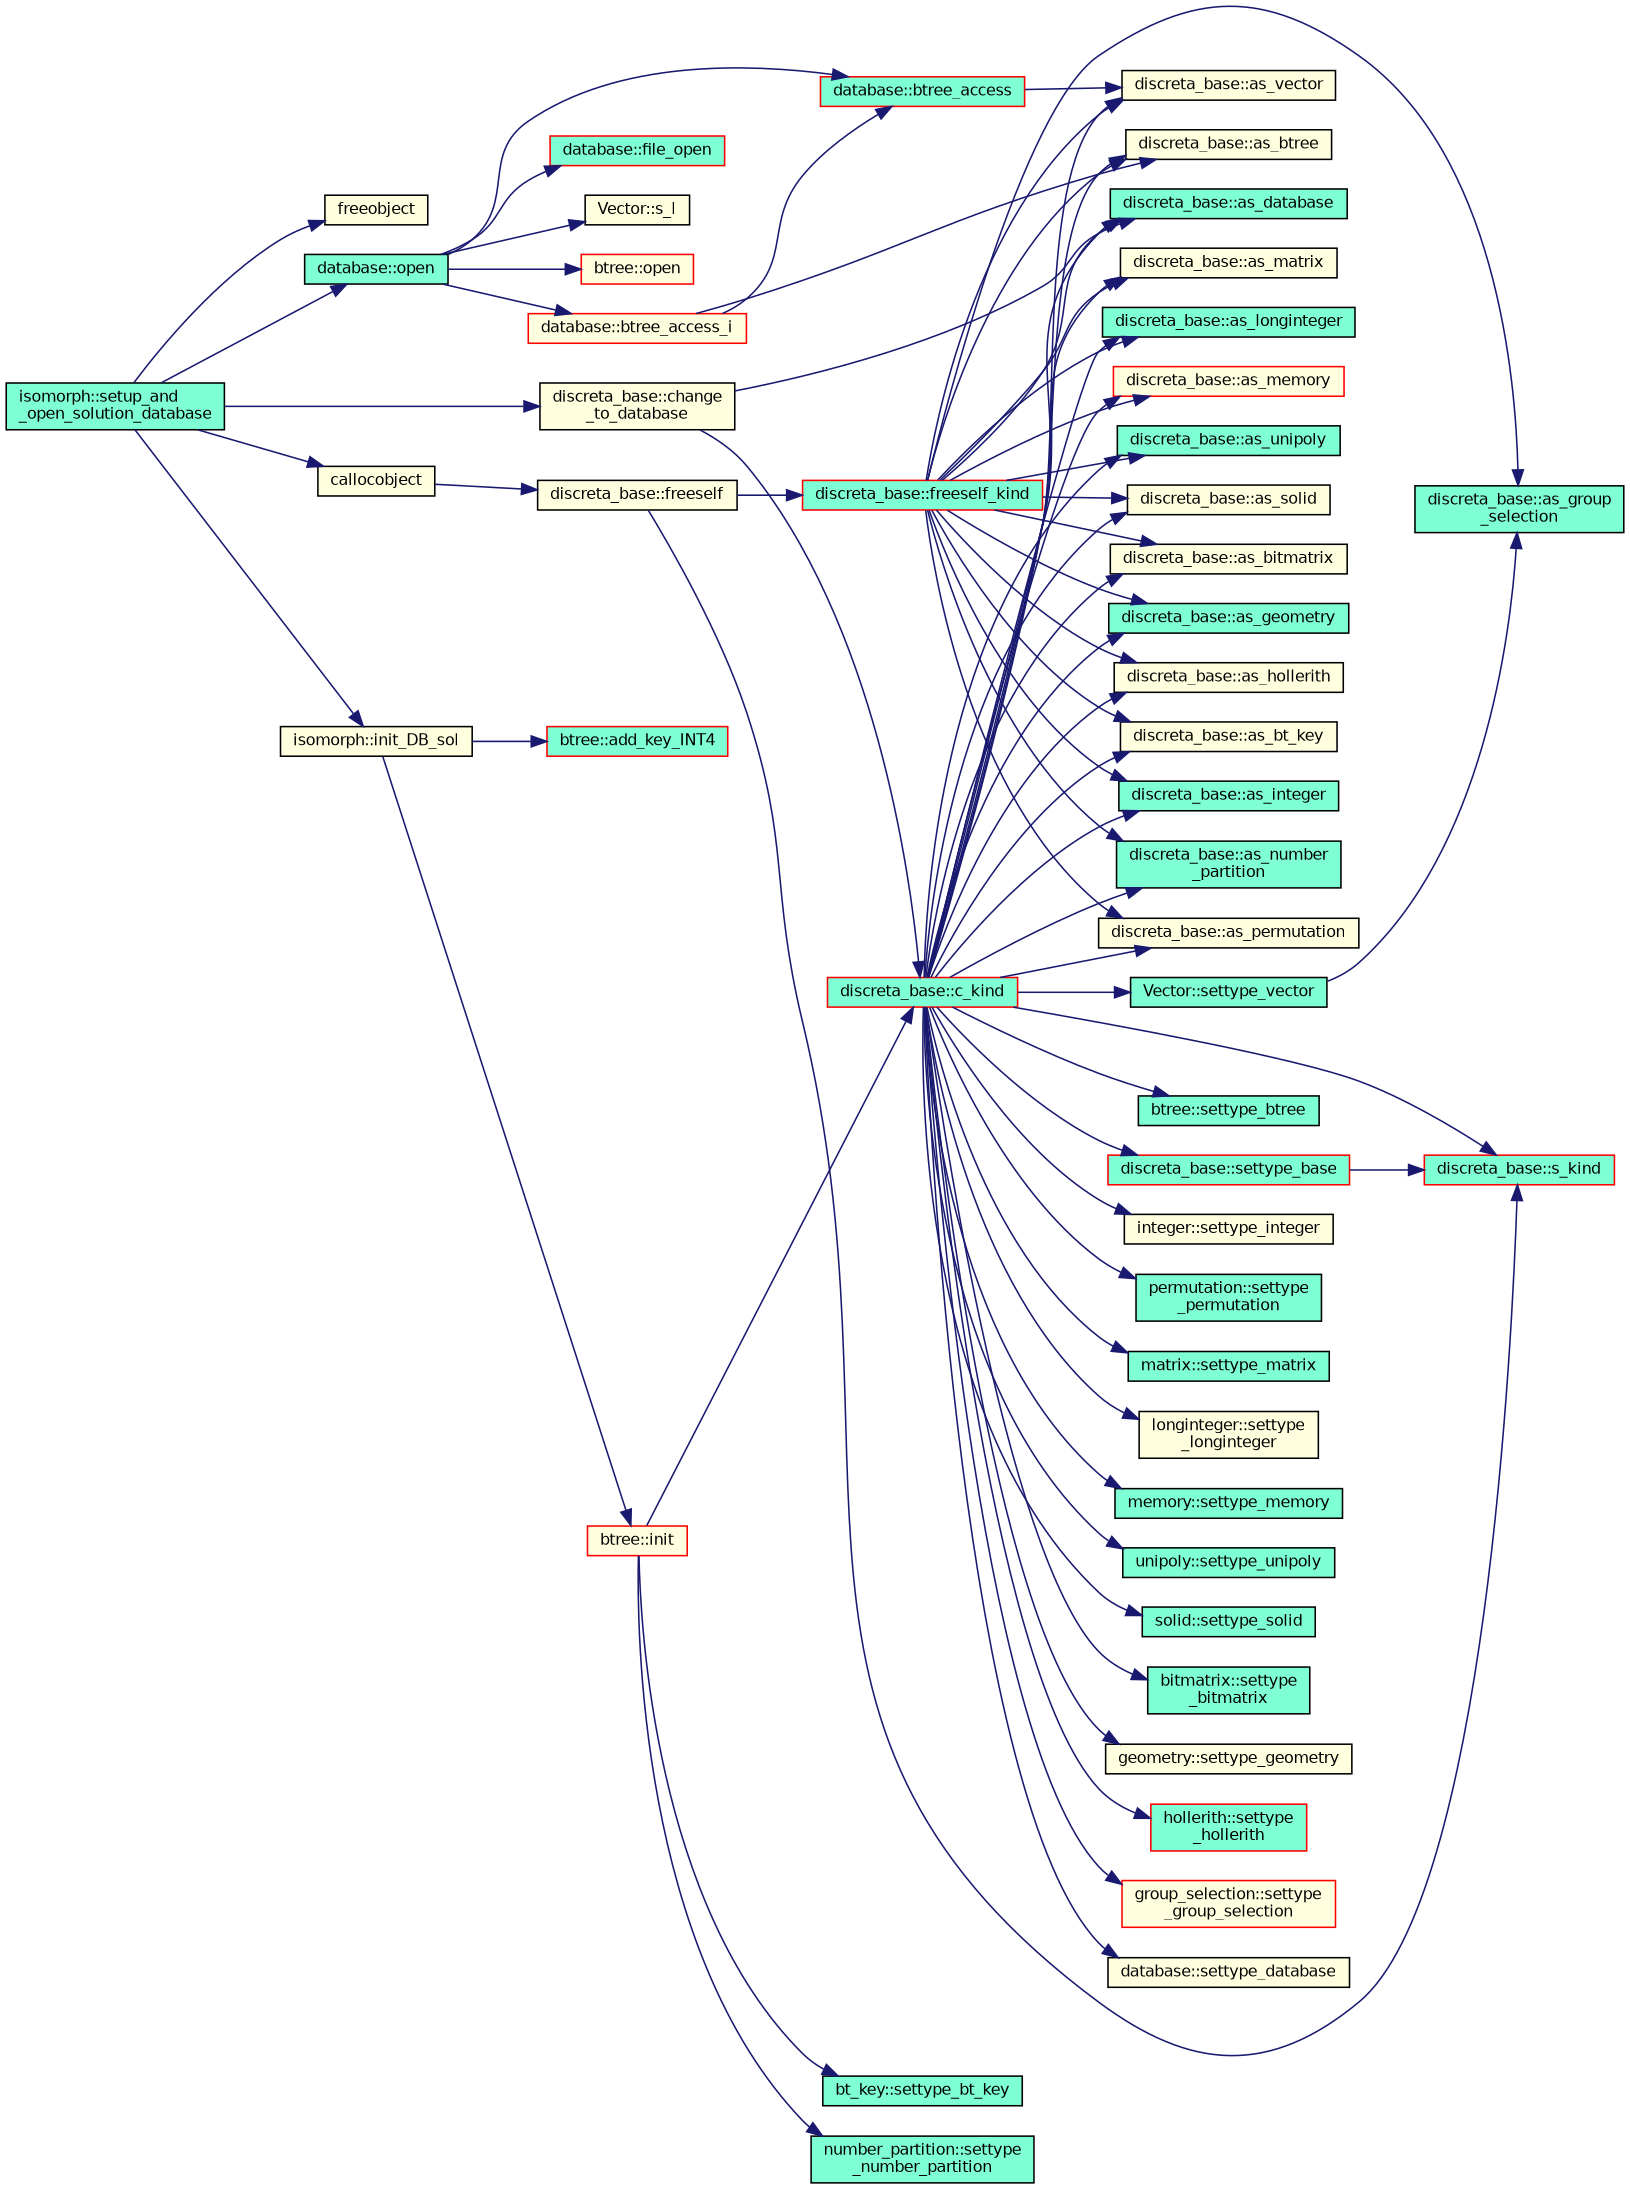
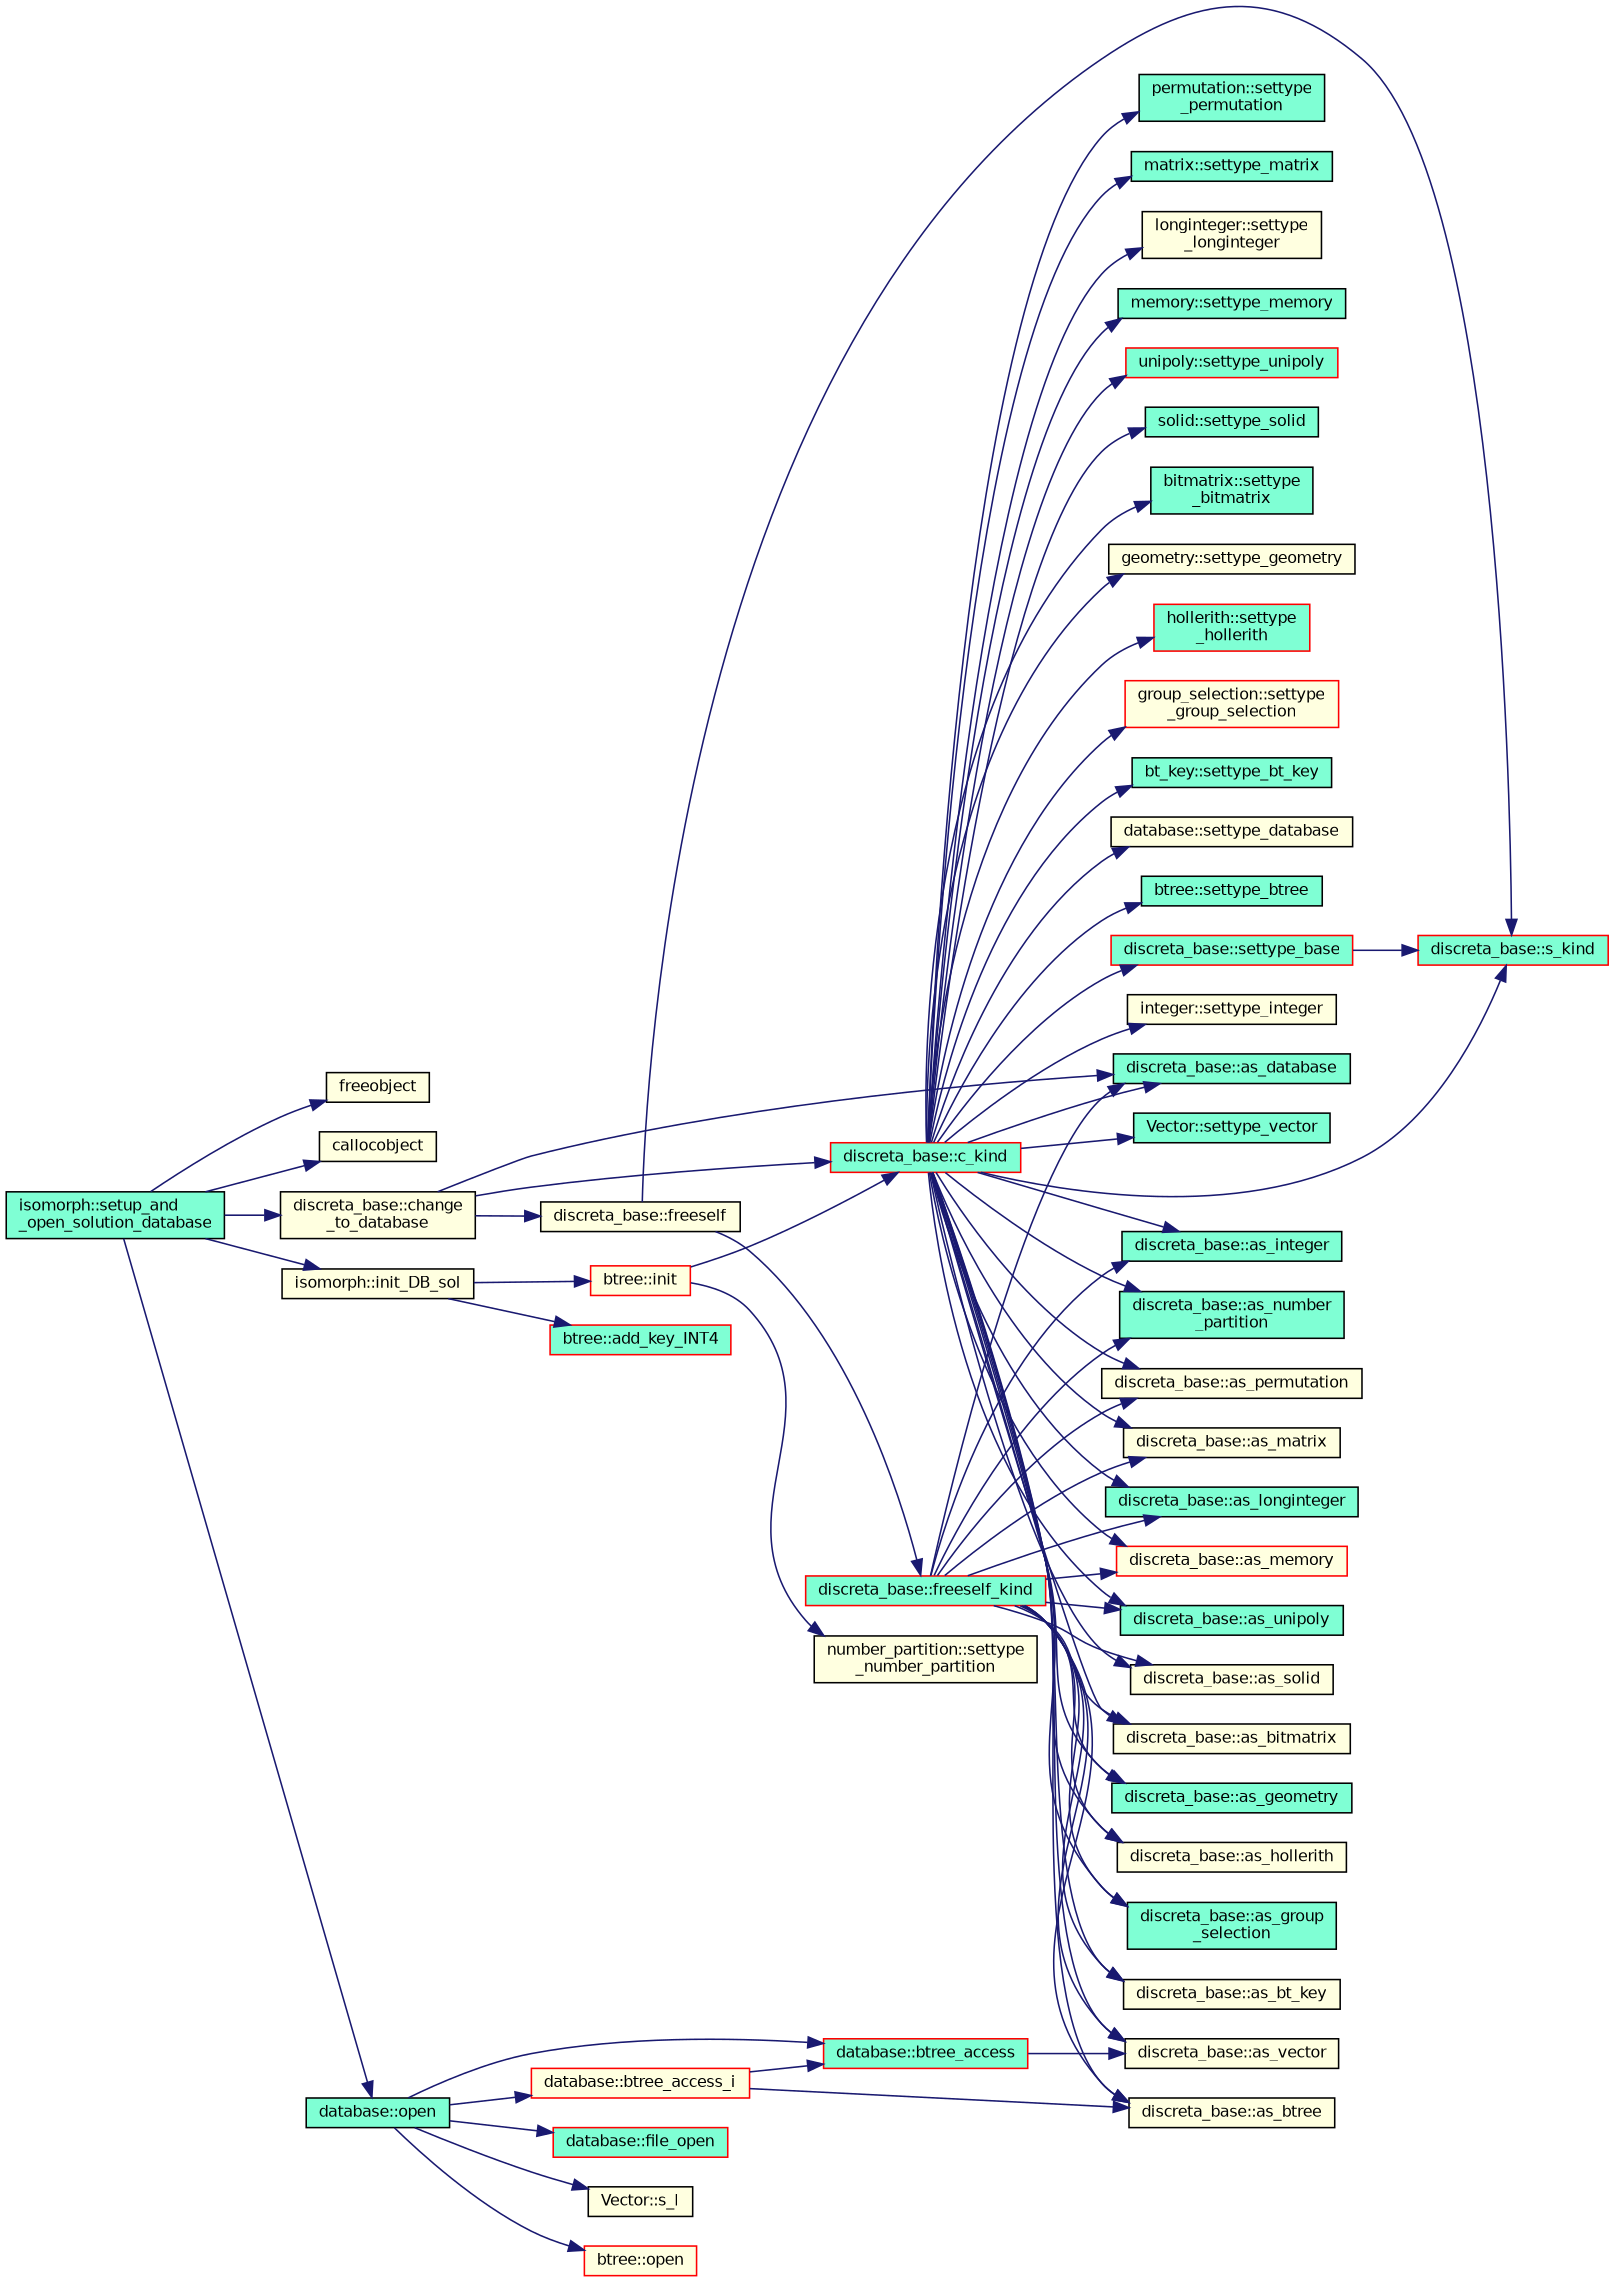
(478, 487) -> (500, 1216)
(1468, 788) -> (1040, 1538)
(1229, 1563) -> (1232, 363)
(681, 1833) -> (993, 949)
(923, 2160) -> (926, 1659)
